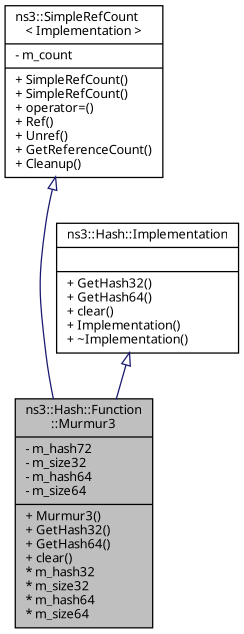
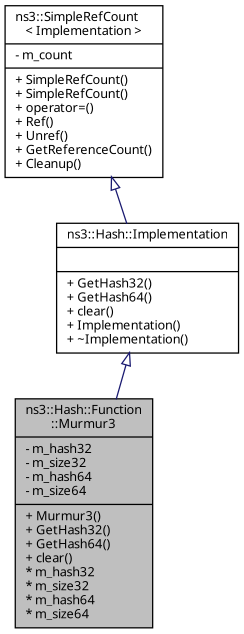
(40, 294) -> (121, 206)
(59, 449) -> (59, 449)
